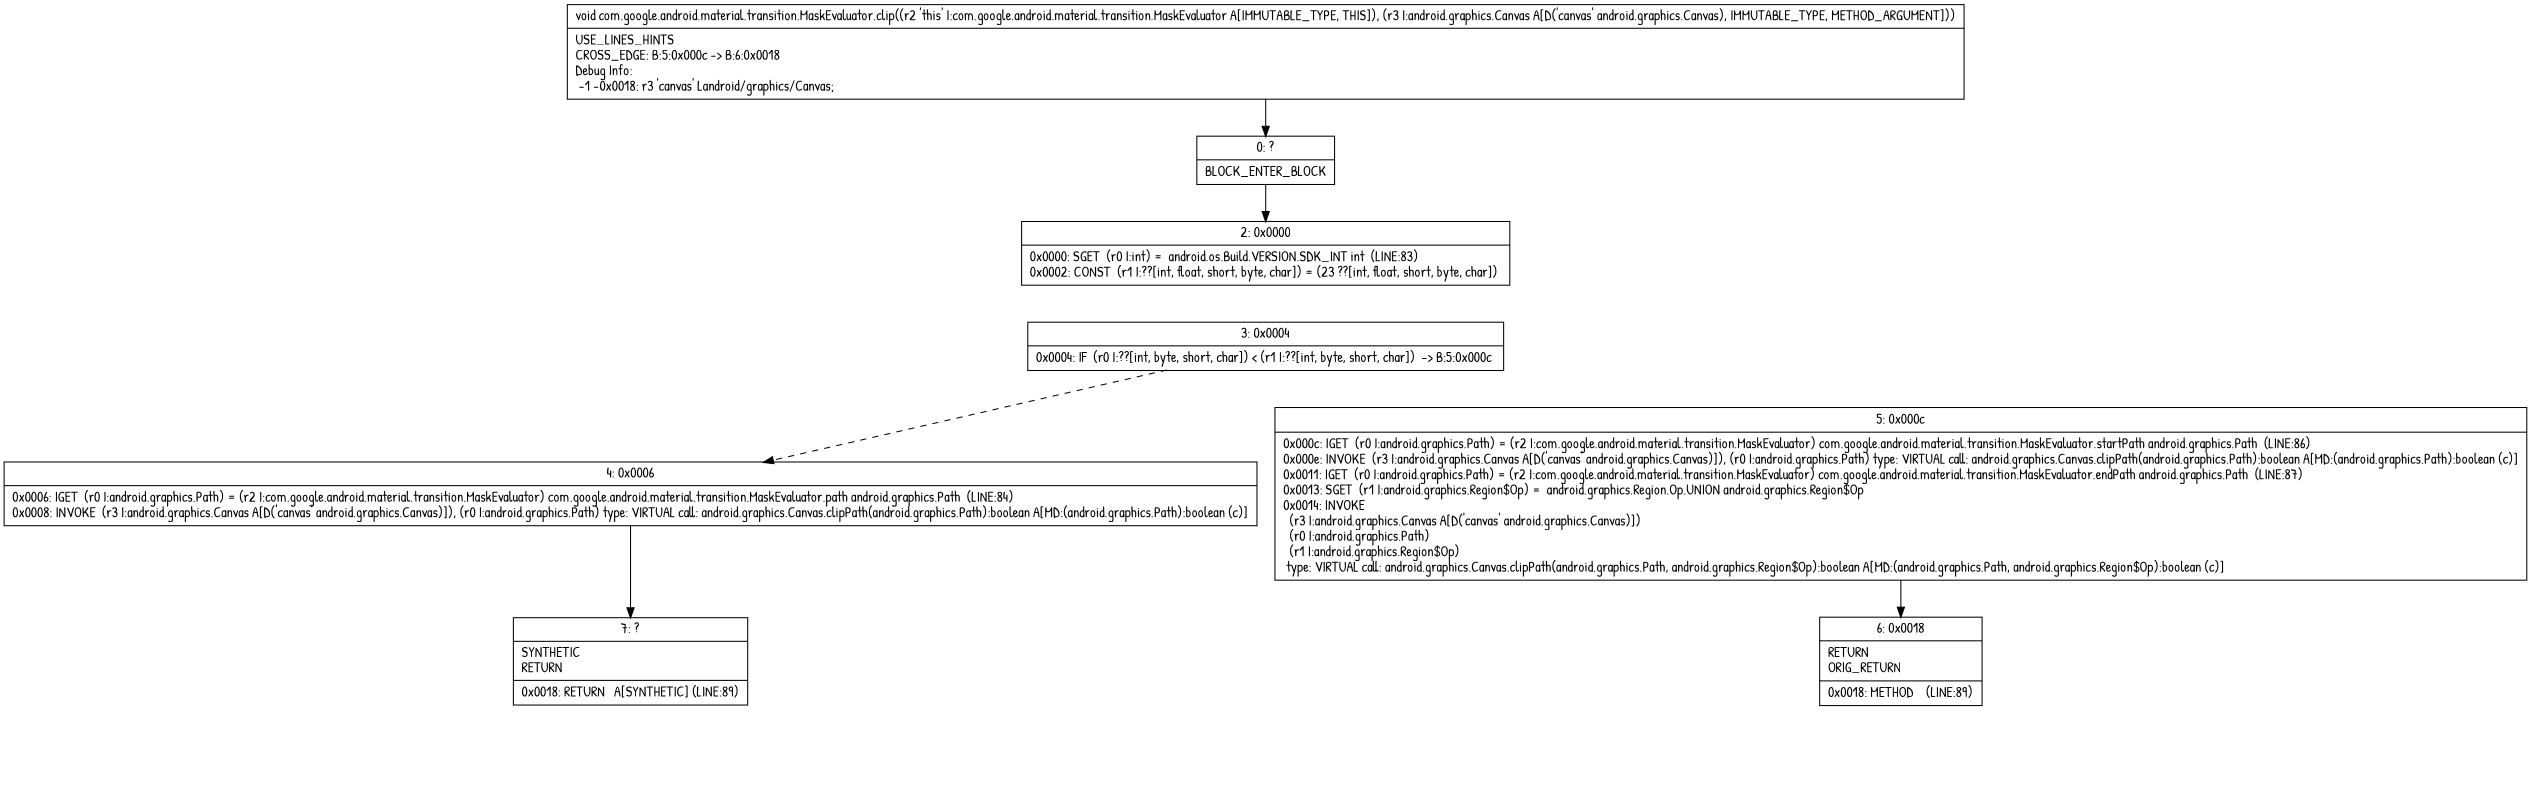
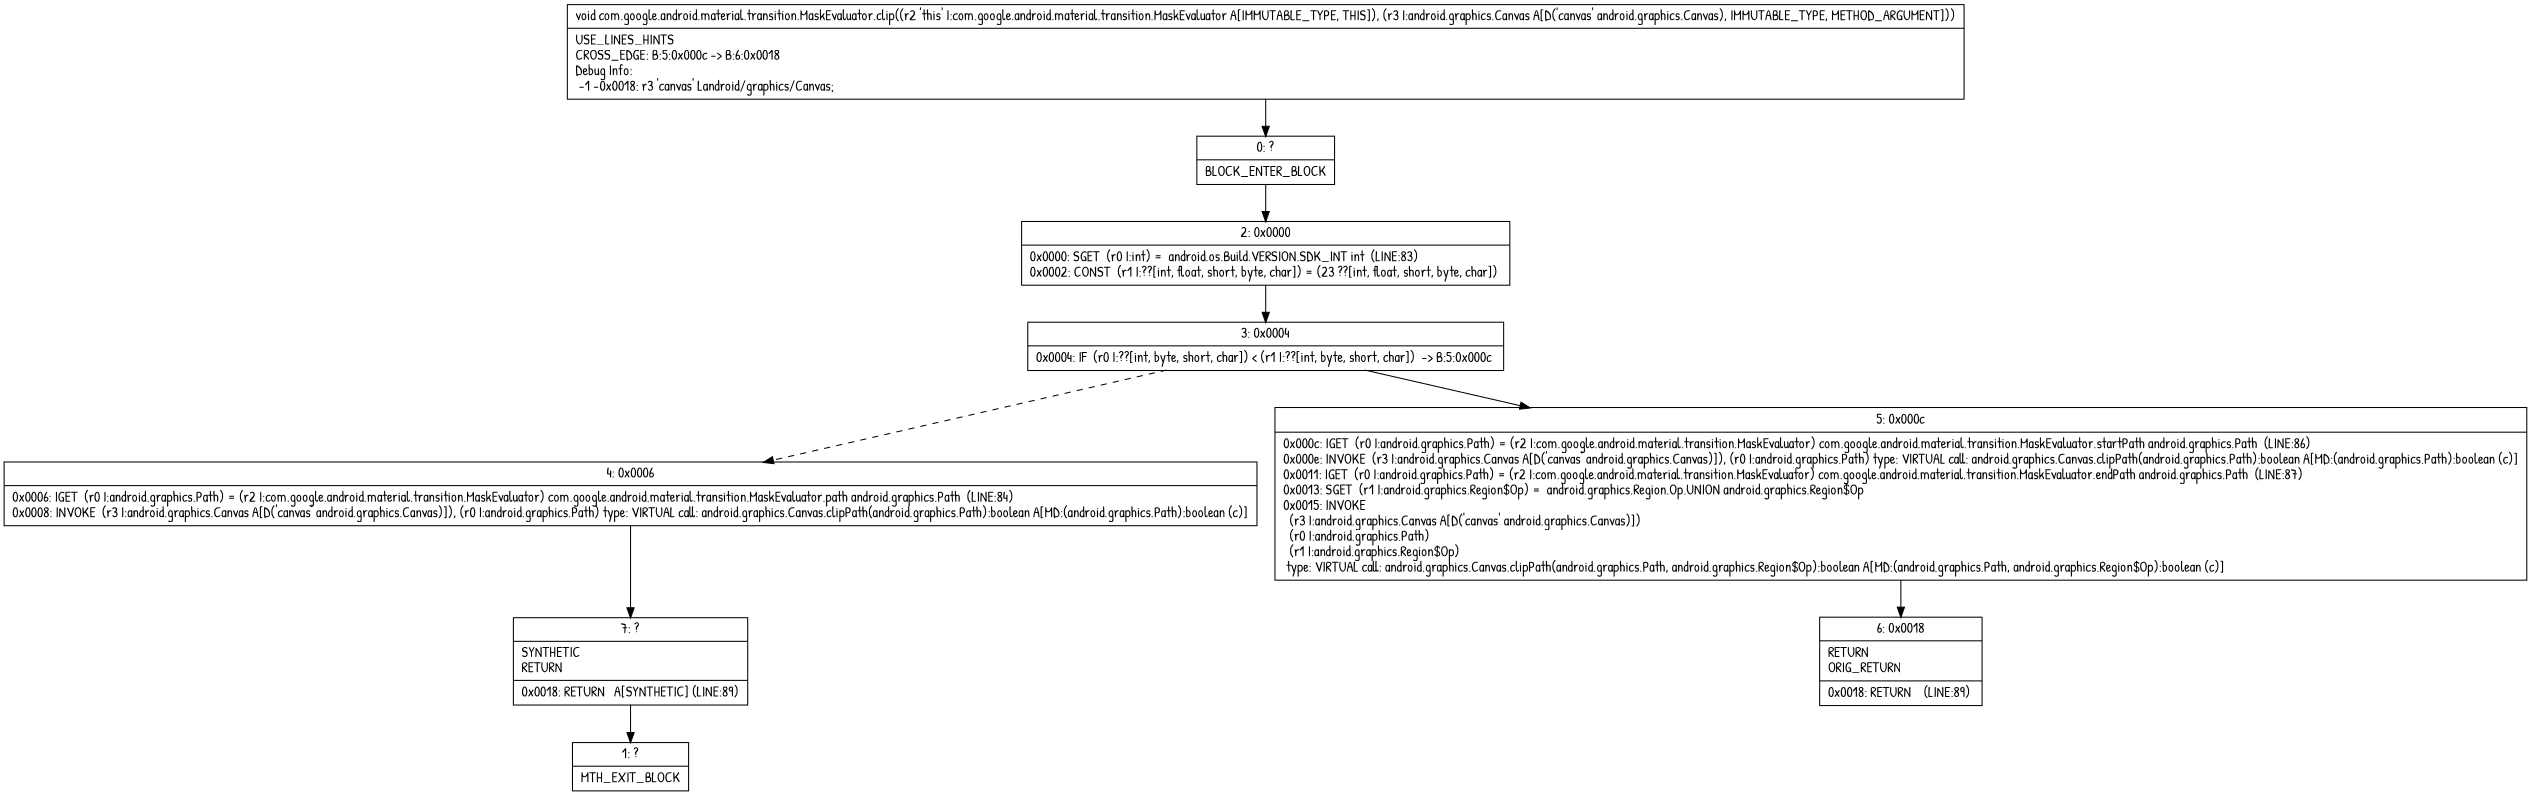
none -> (1266, 299)
none -> (1442, 388)
(1327, 506) -> (1328, 506)
(1901, 693) -> (1899, 693)
none -> (631, 767)
